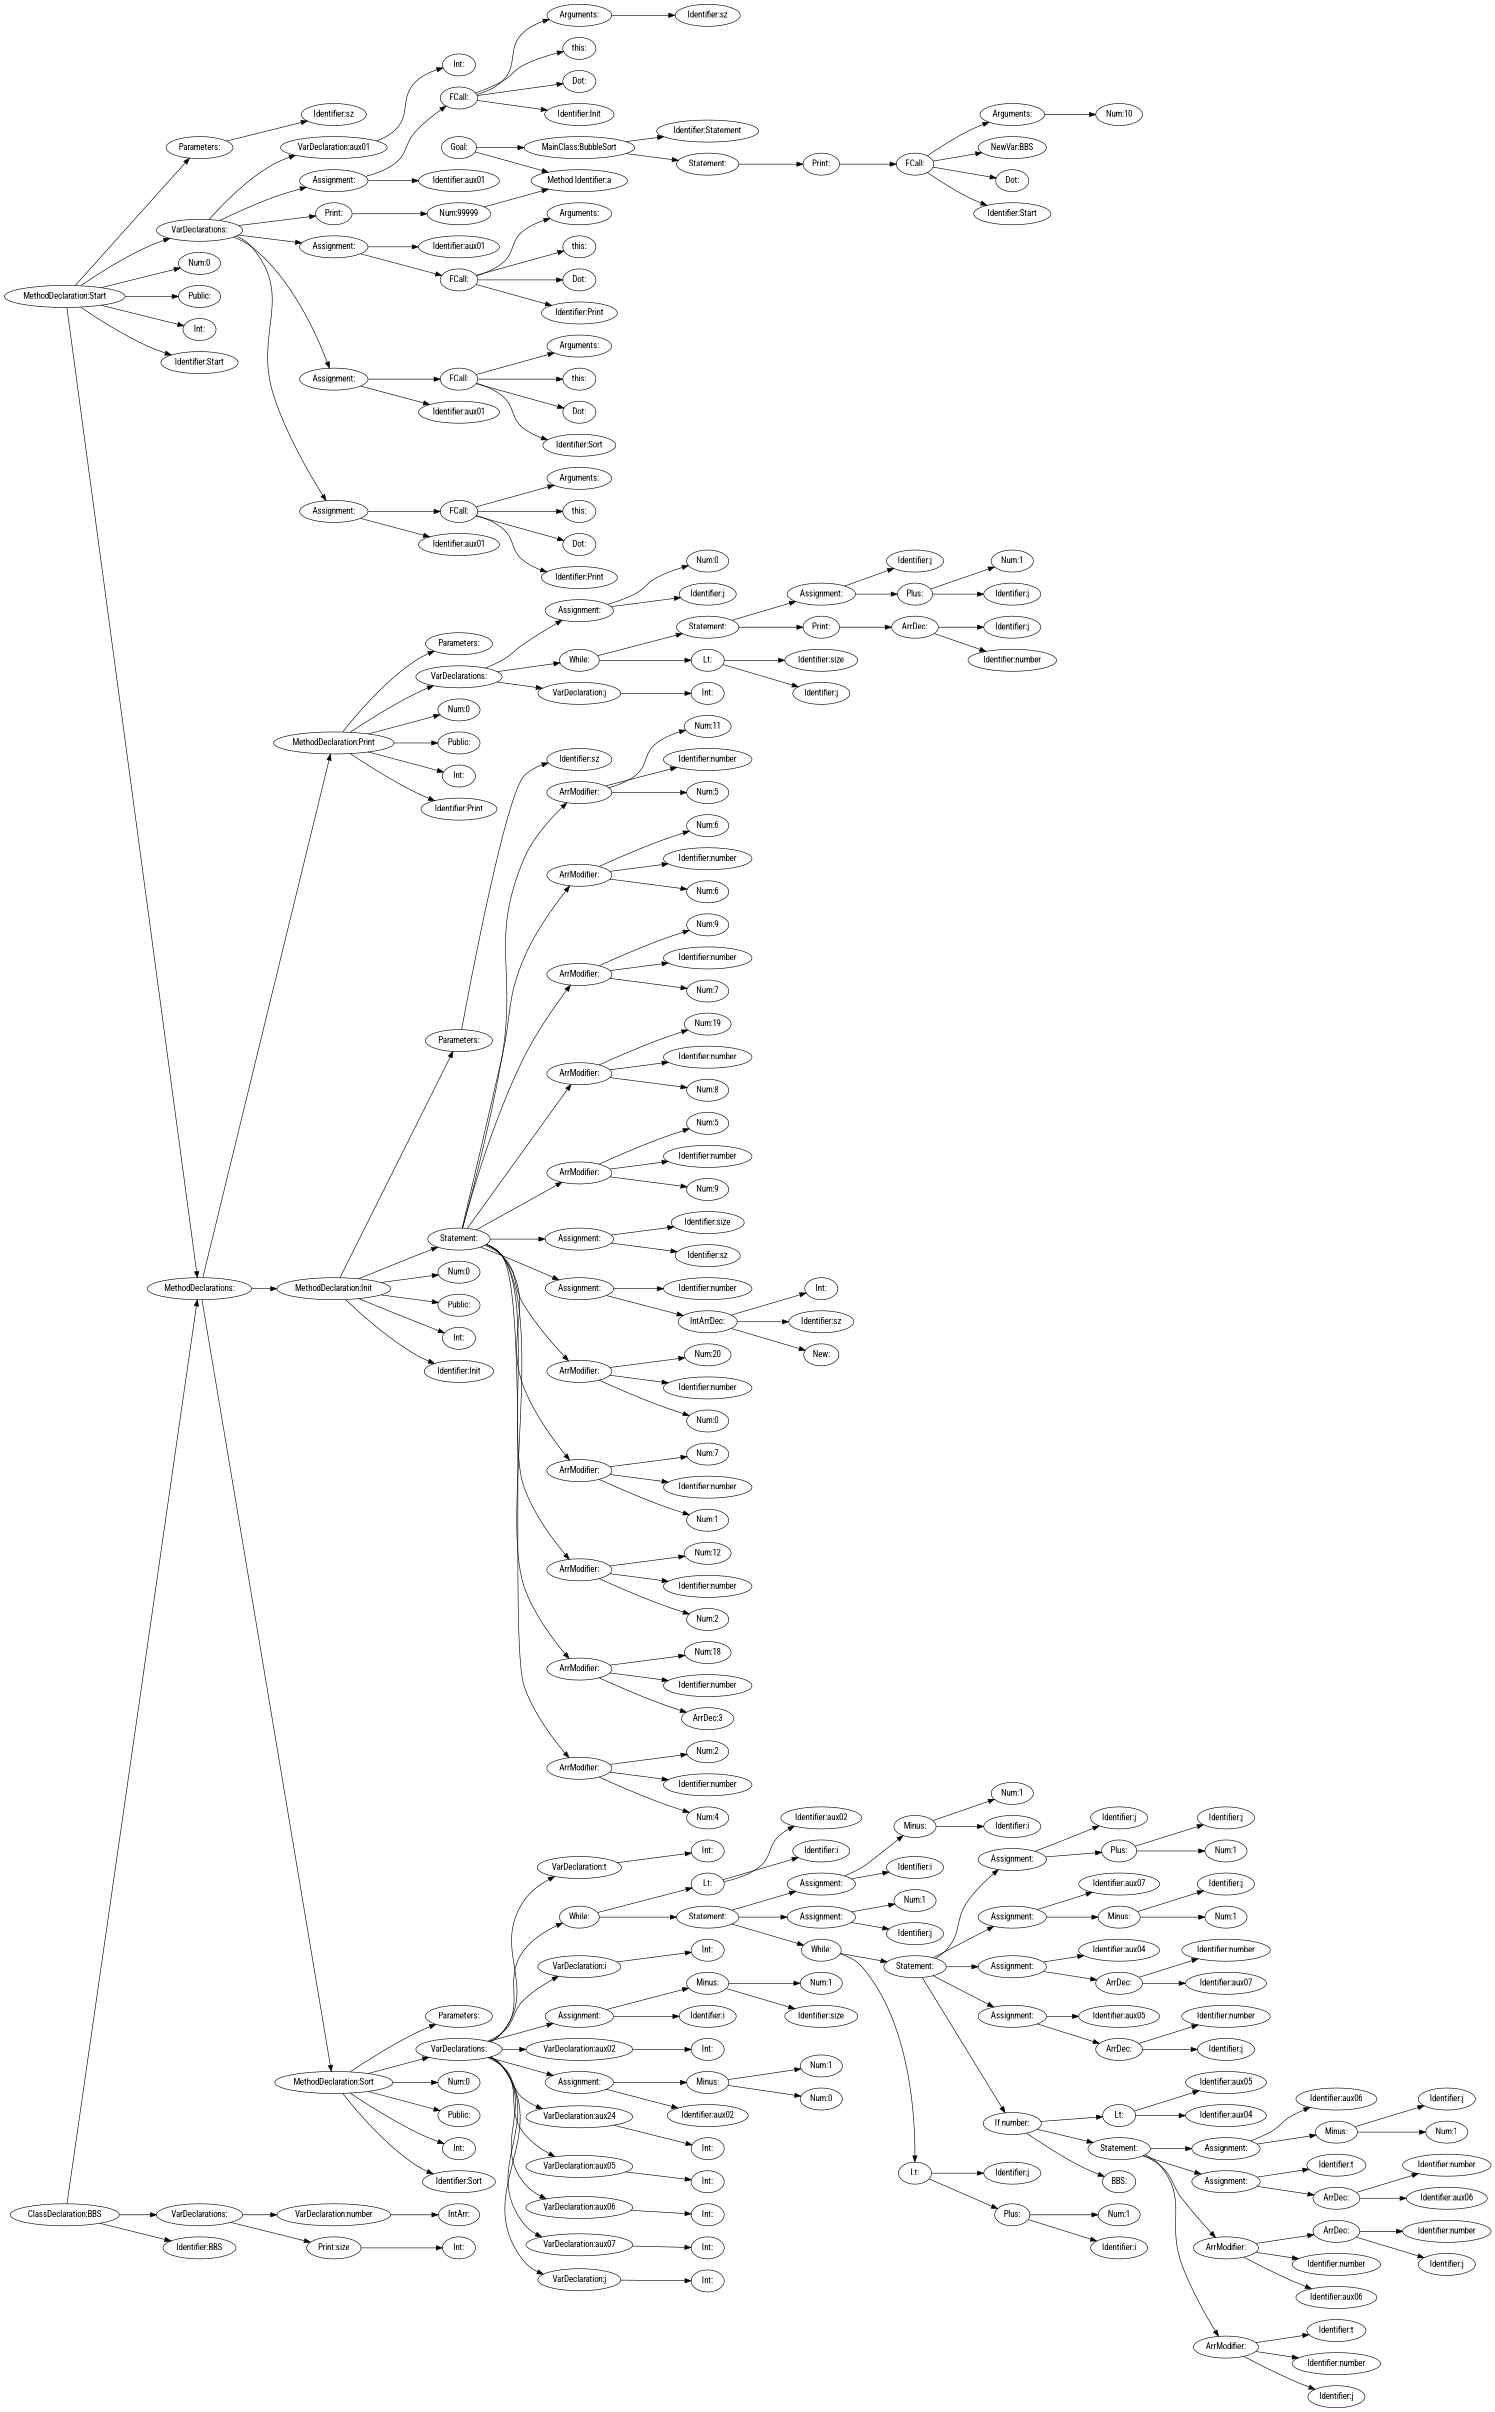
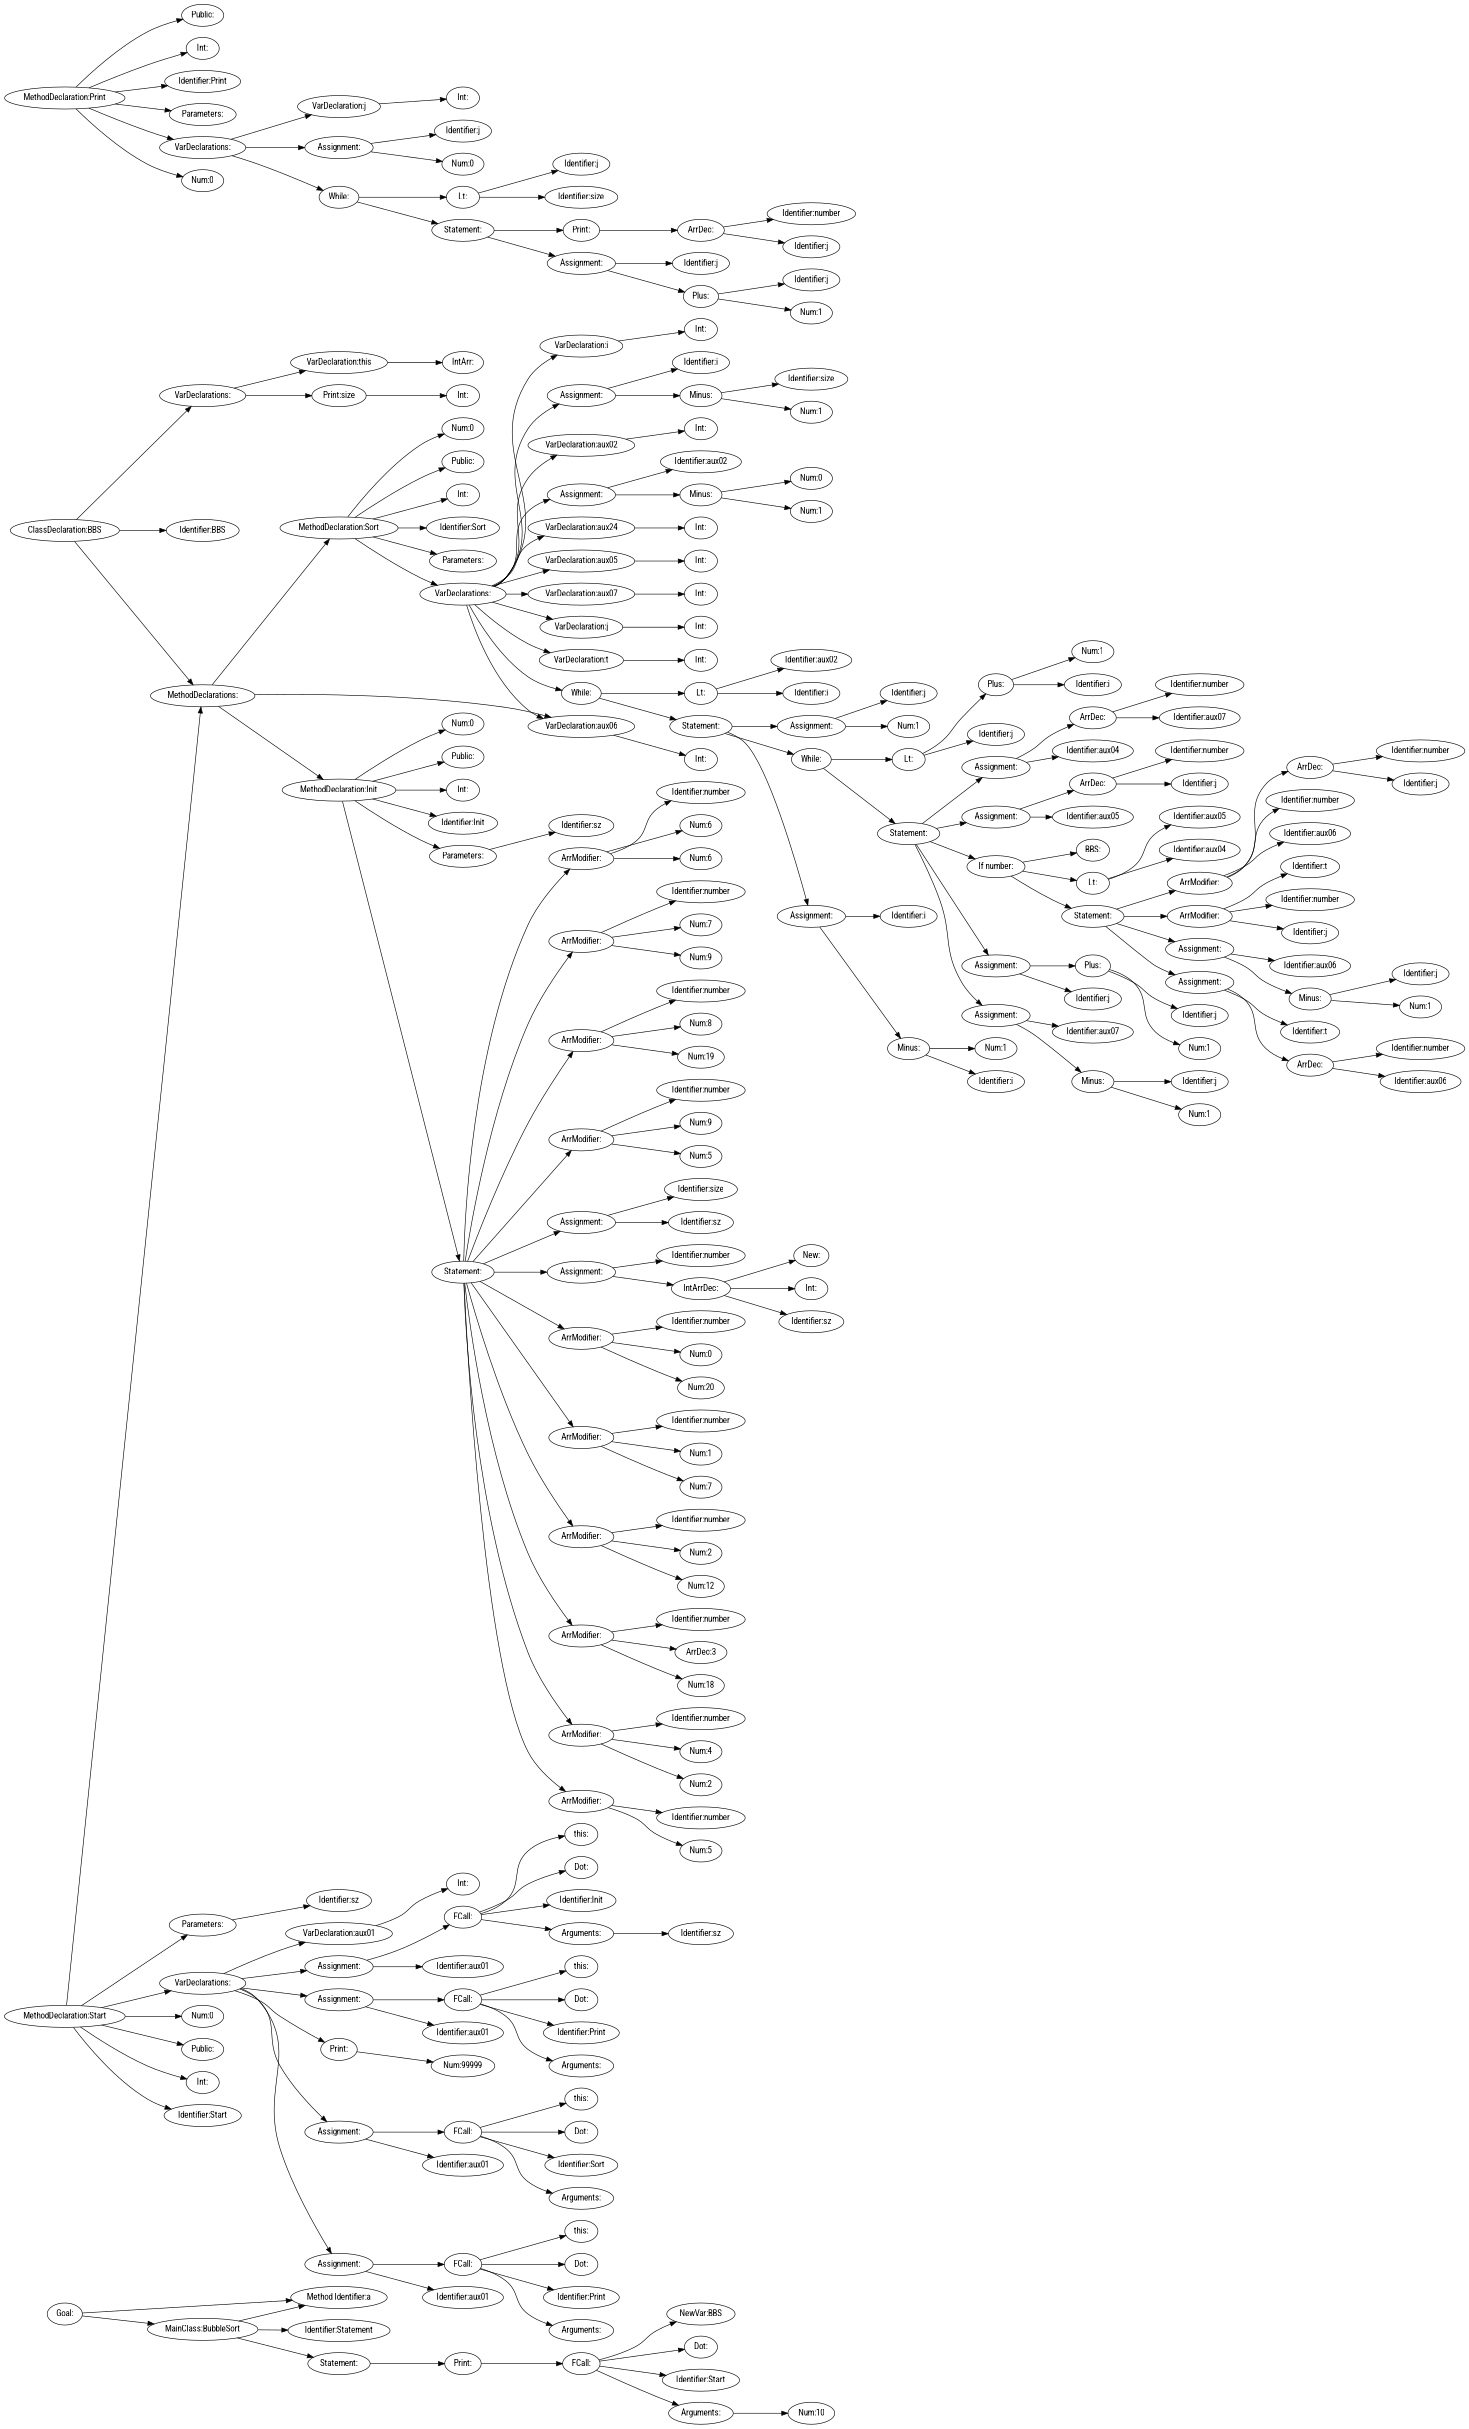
(513, 199) -> (269, 2314)
(708, 726) -> none
(266, 1019) -> (401, 697)
(334, 2215) -> (339, 363)
